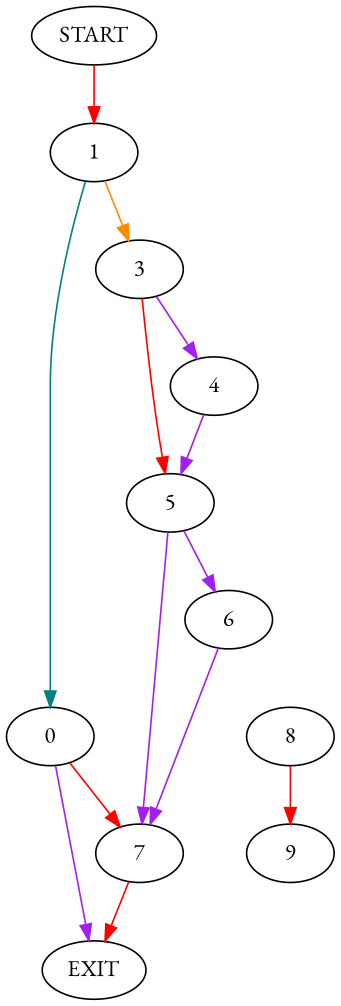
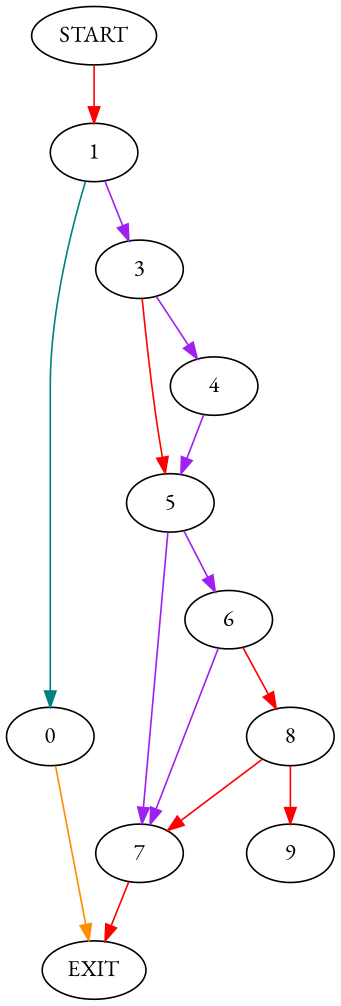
(114, 203) -> (114, 203)
none -> (256, 671)
(90, 788) -> (222, 790)
(71, 845) -> (71, 845)
